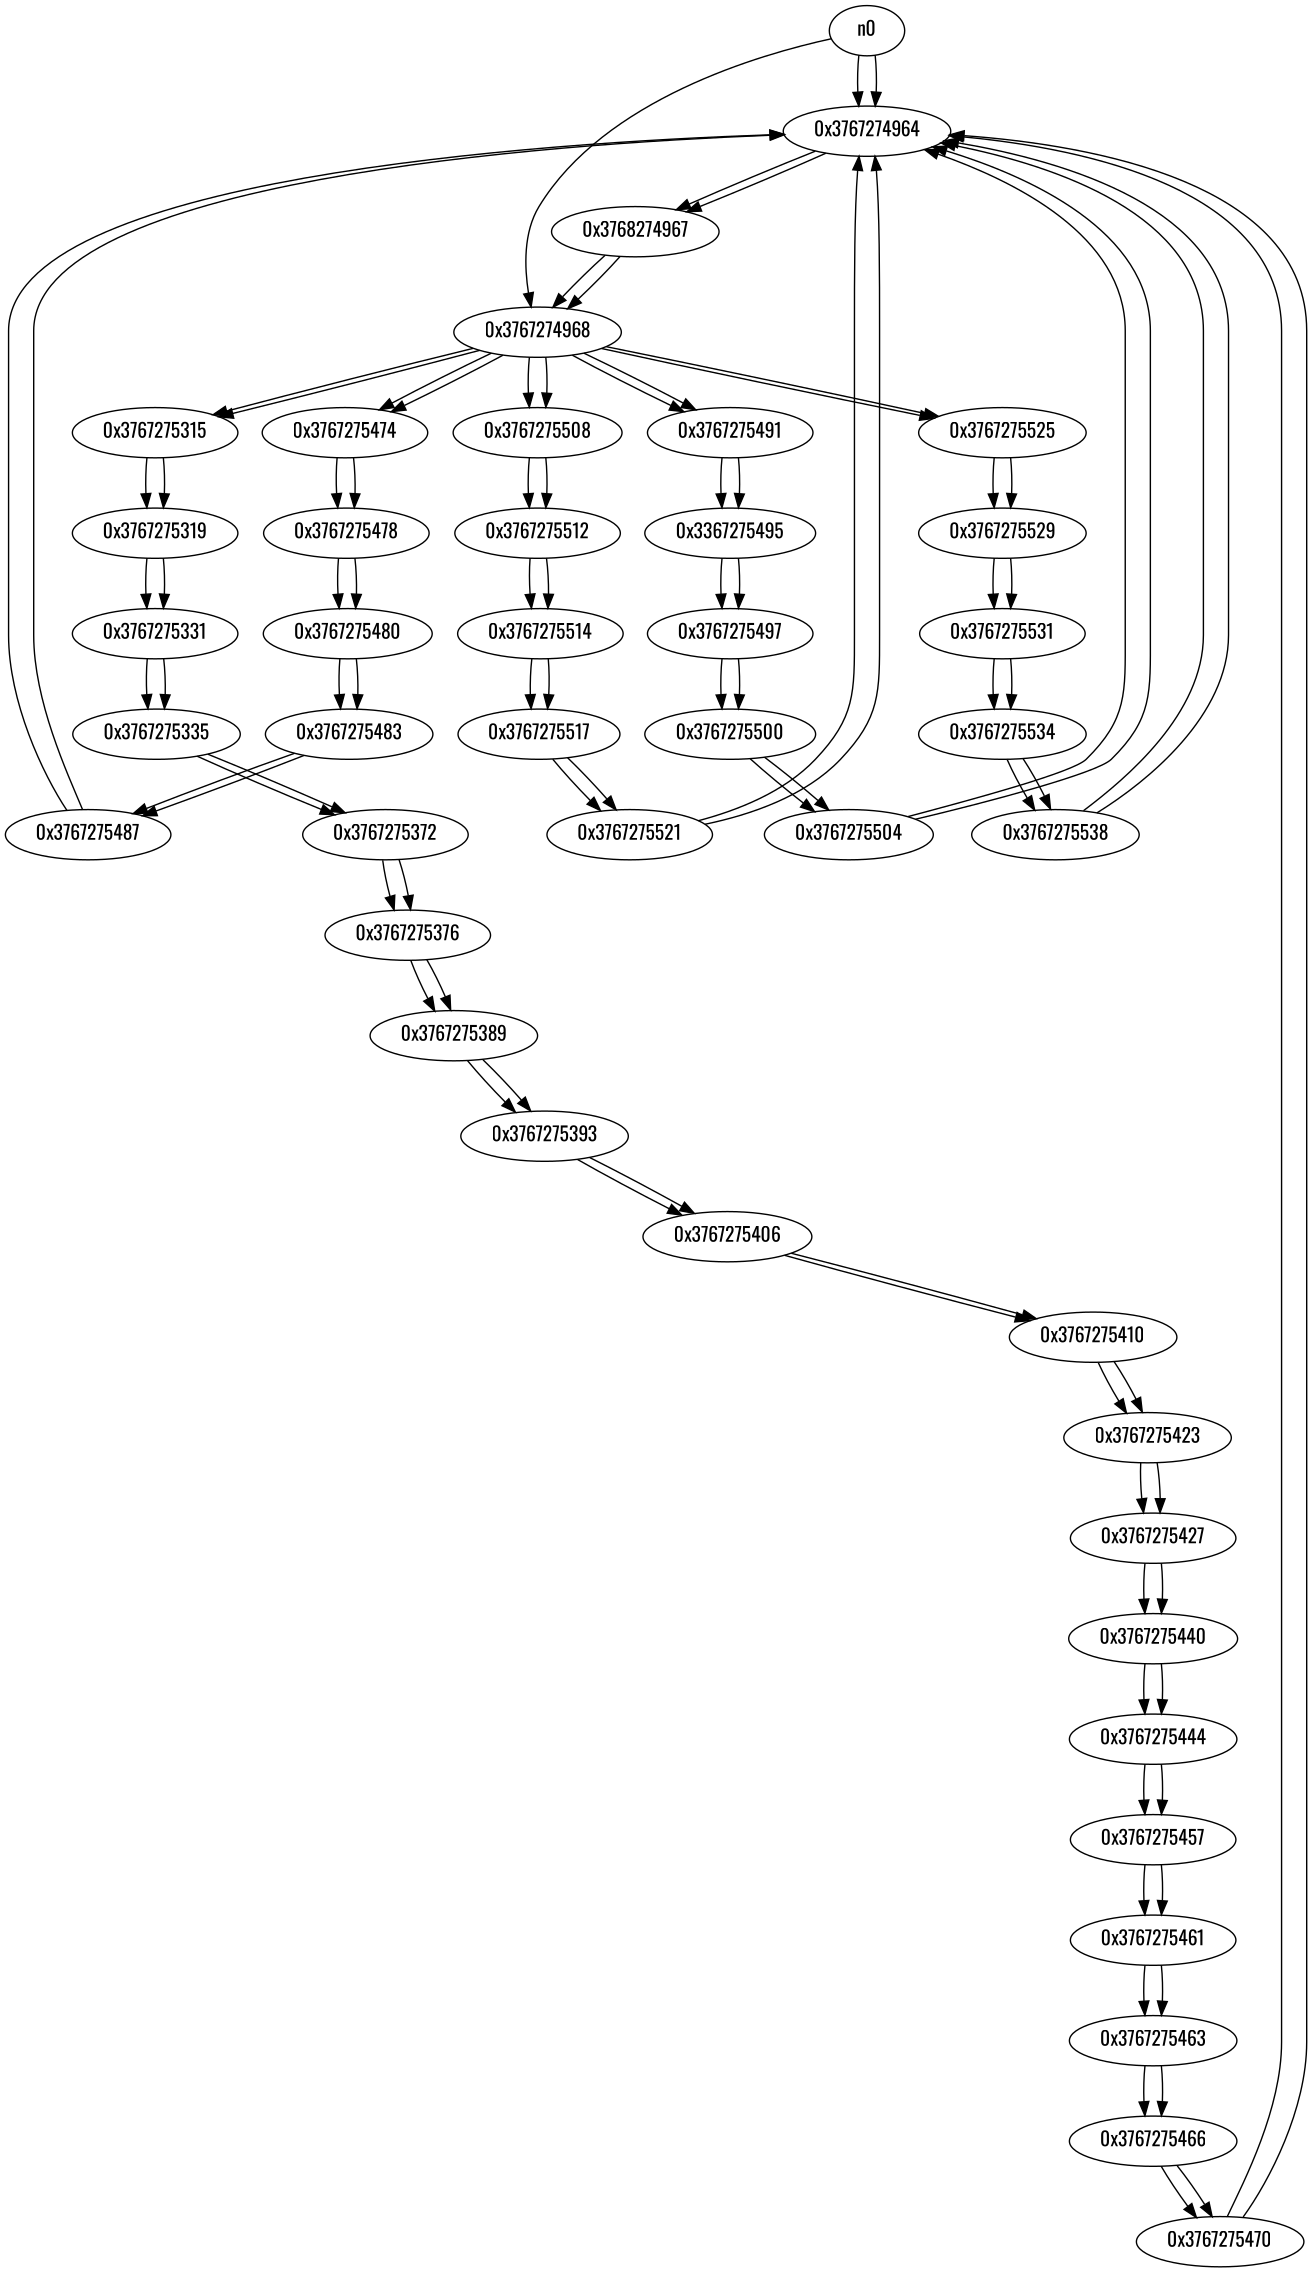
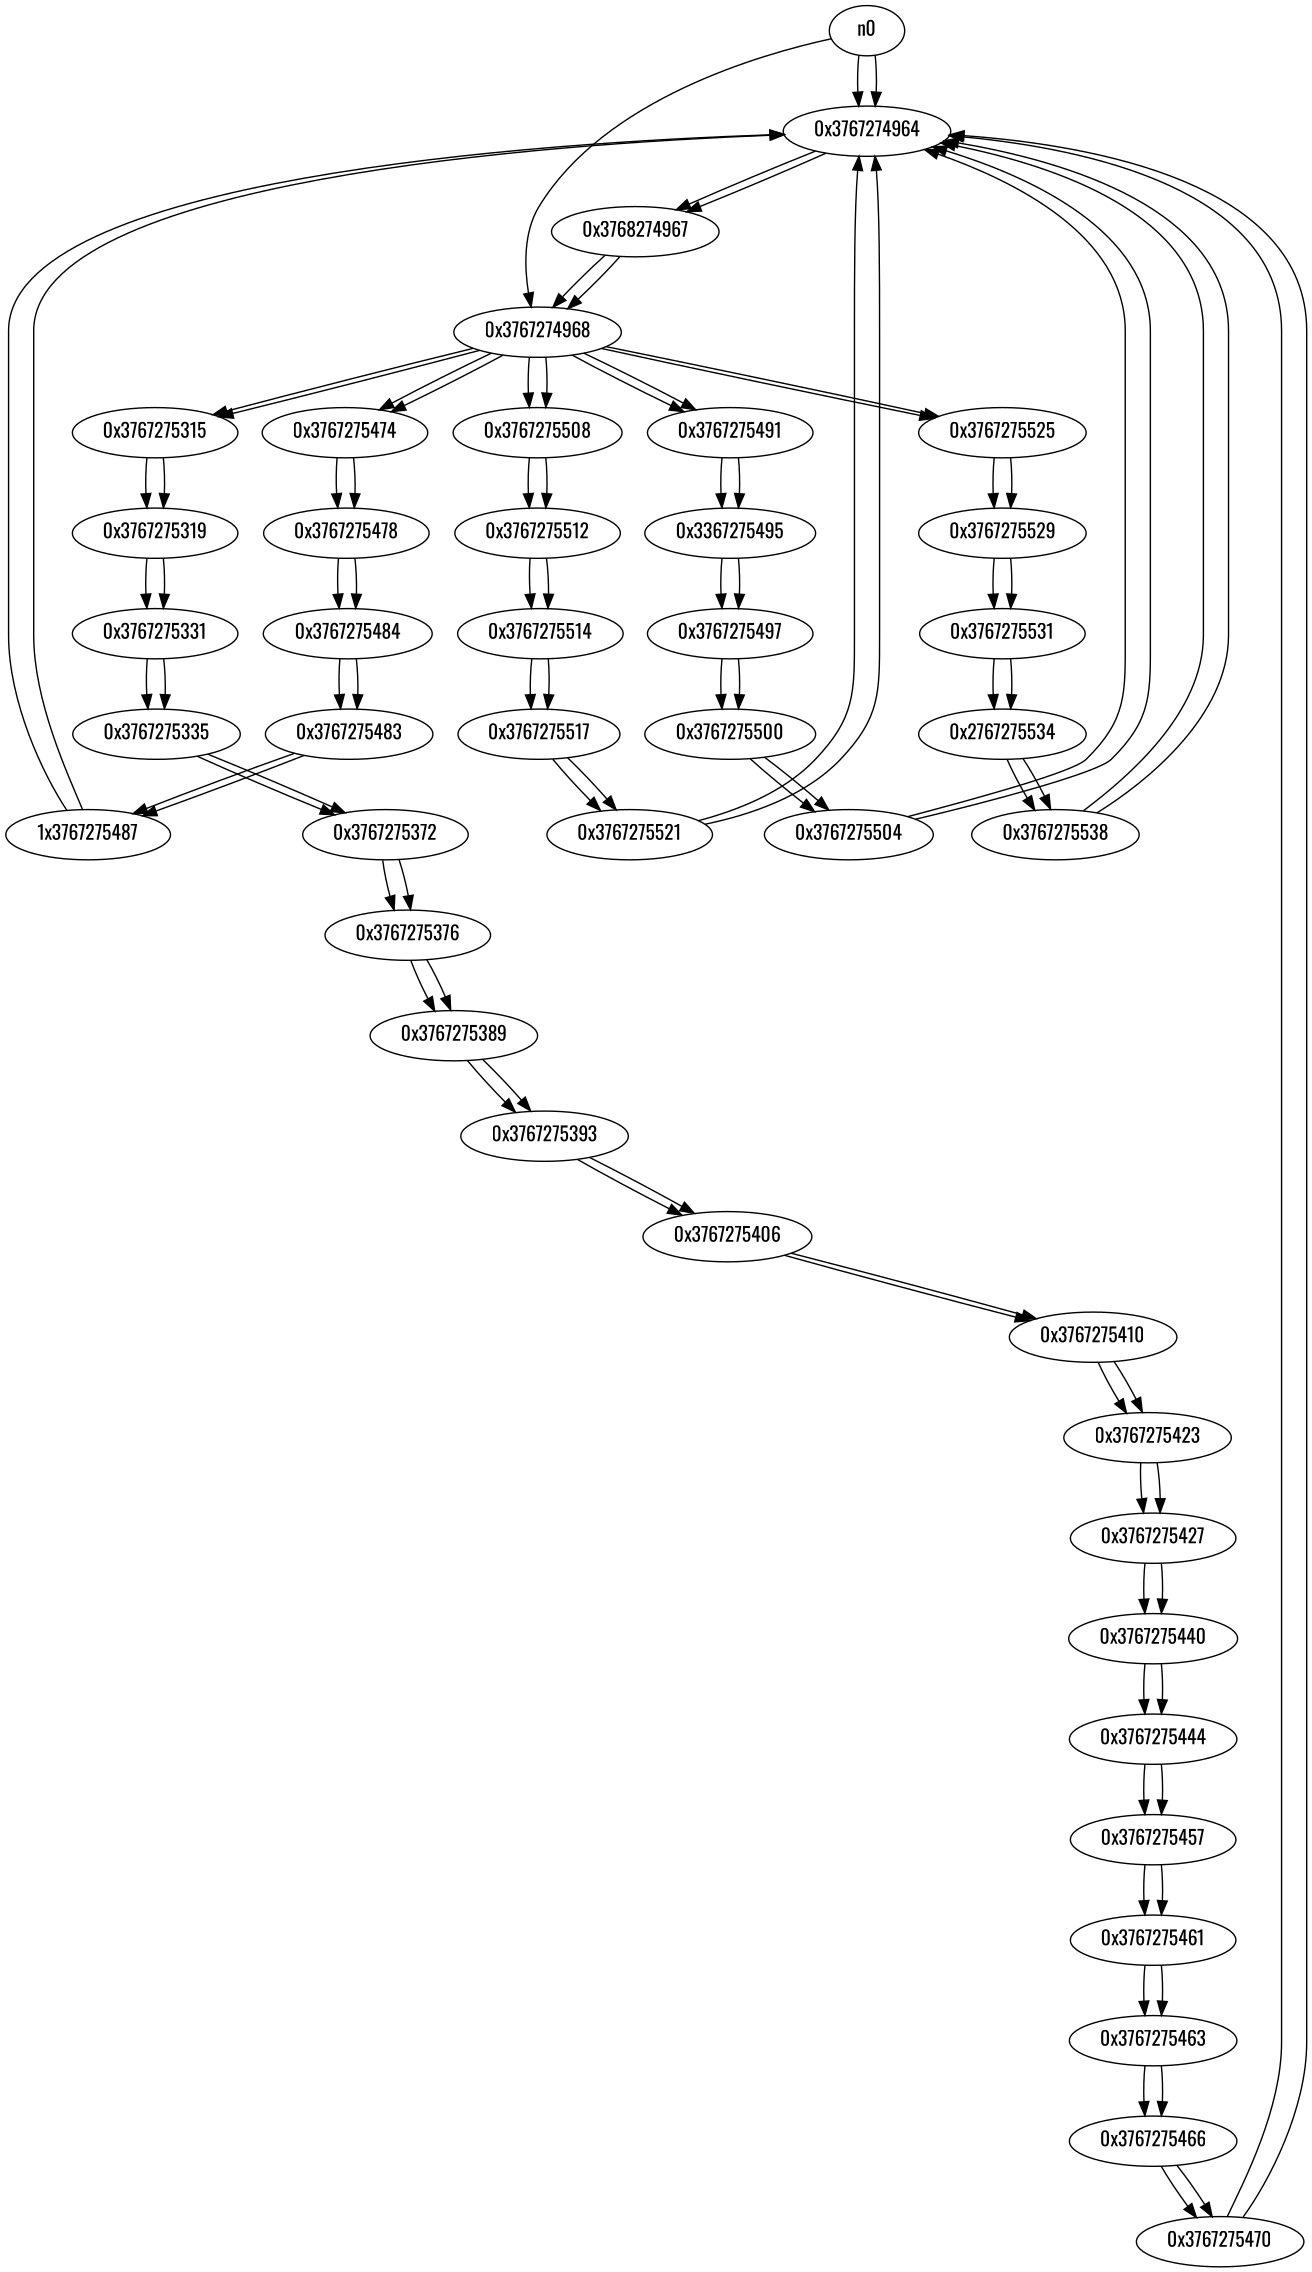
(348, 634) -> (348, 634)
(1002, 734) -> (1002, 734)
(88, 835) -> (88, 835)
